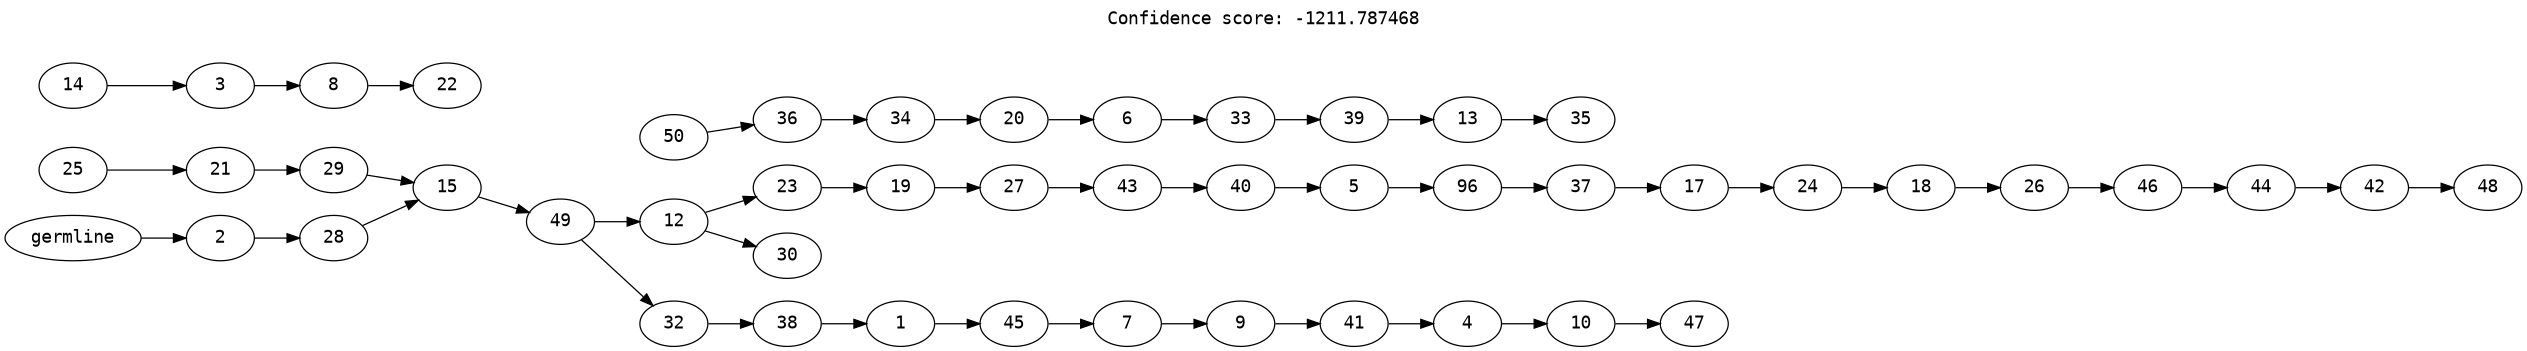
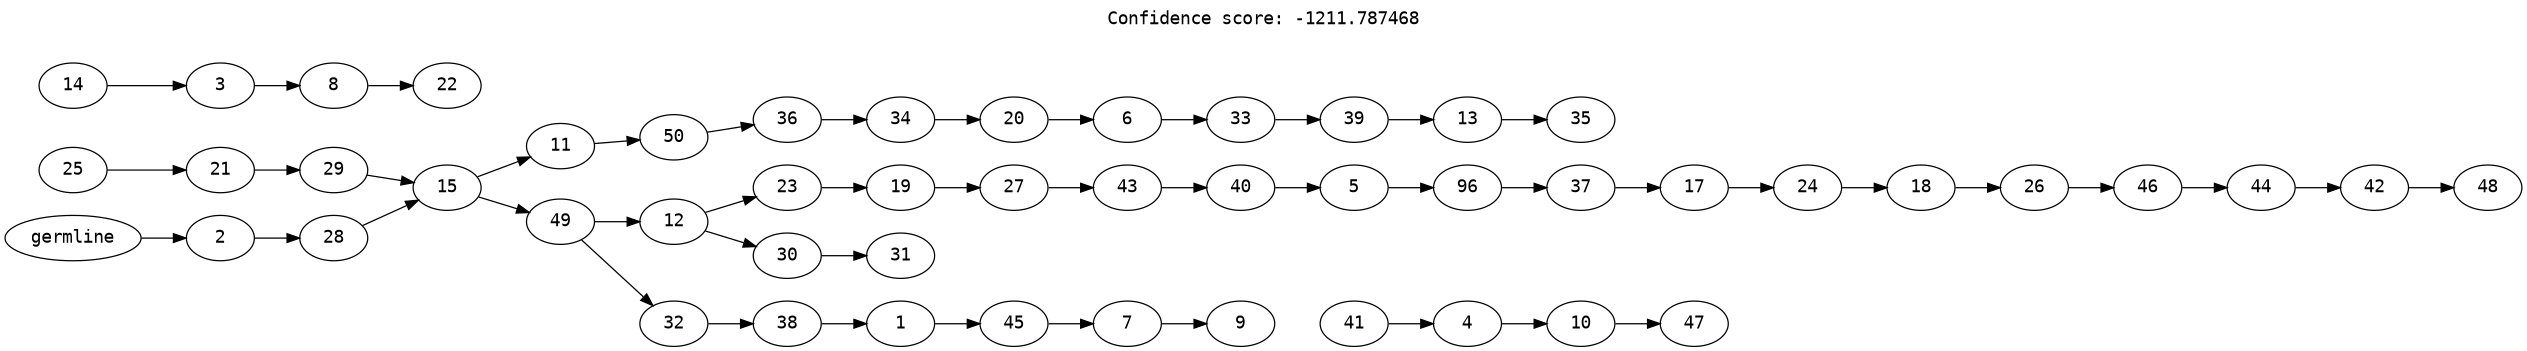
none -> (561, 146)
none -> (901, 256)
(1291, 324) -> none
